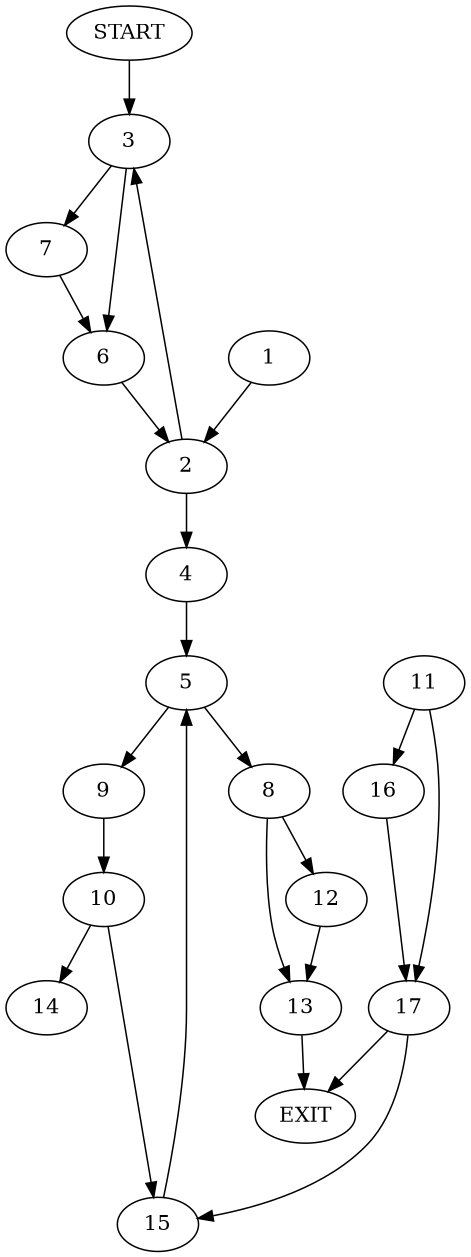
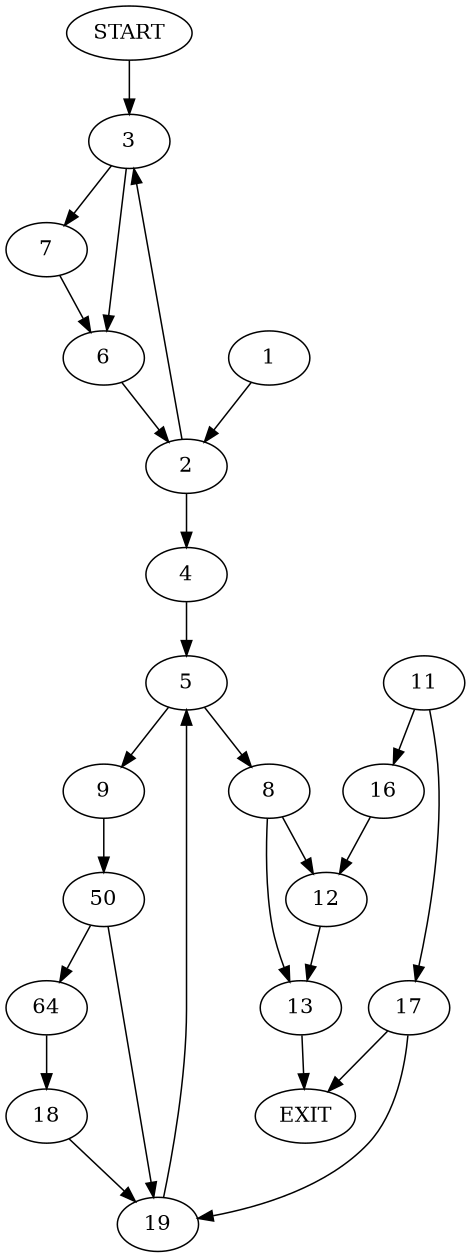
(395, 892) -> (359, 839)
(104, 899) -> (104, 899)
(47, 1008) -> (47, 1008)
none -> (47, 1116)
(158, 1224) -> (158, 1224)
